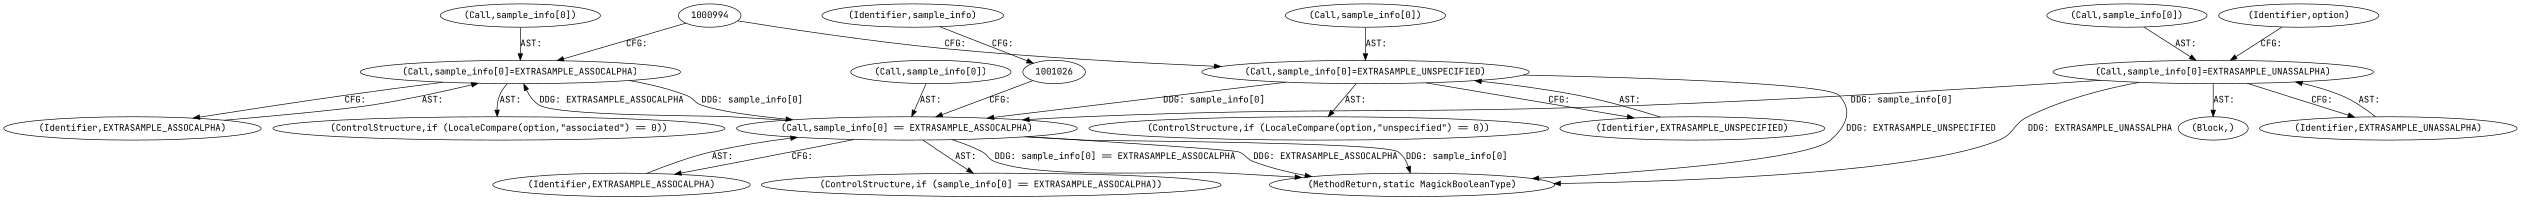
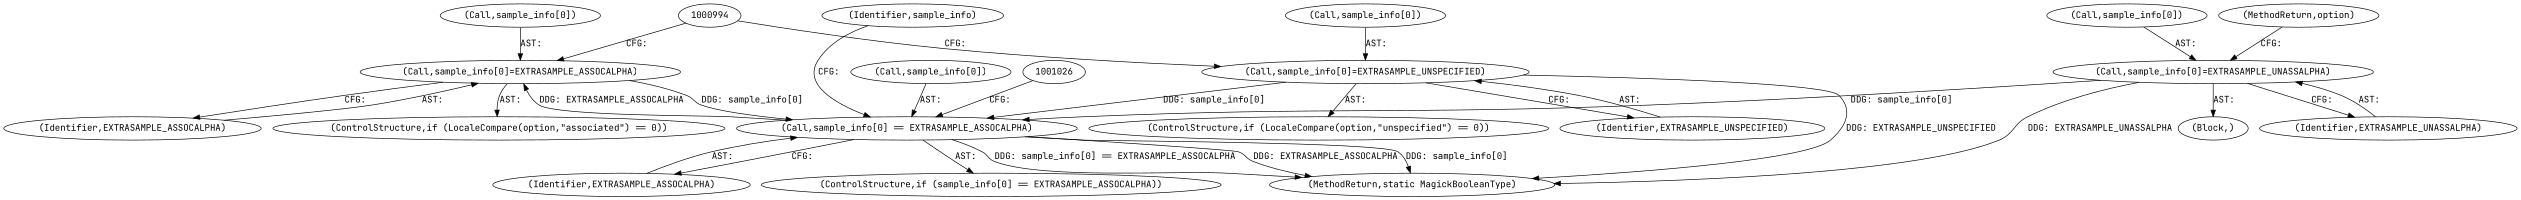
(2299, 16) -> (2299, 16)
(983, 44) -> (814, 70)
